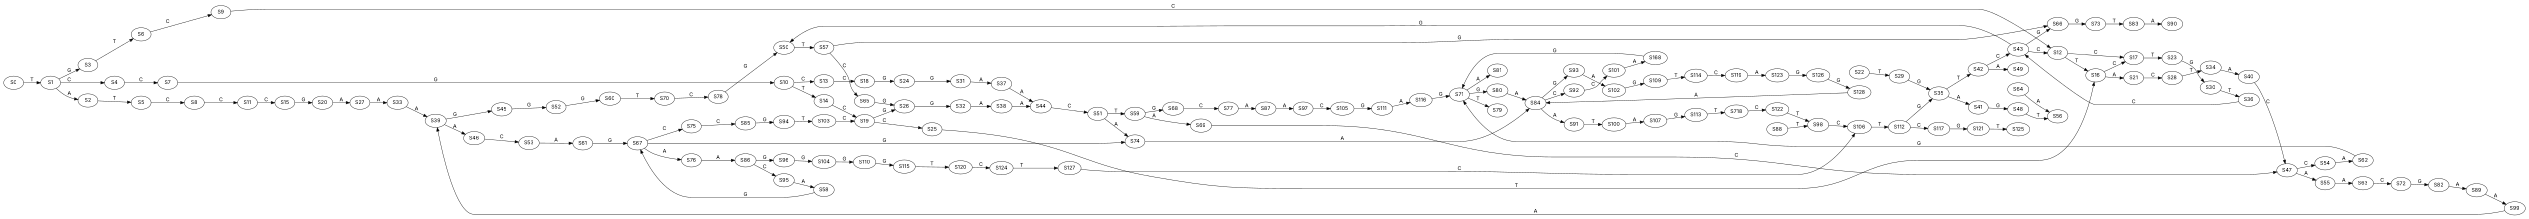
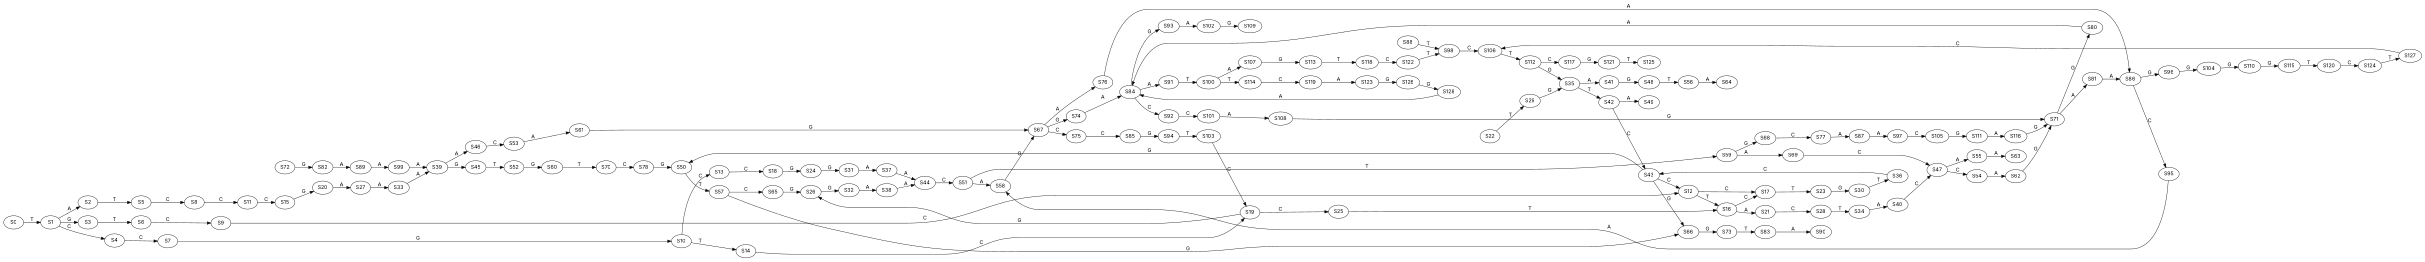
(1655, 58) -> (1281, 119)
(1674, 79) -> (1228, 82)
none -> (2109, 79)
(2035, 103) -> (1706, 82)
(529, 105) -> (495, 165)
(1497, 110) -> none
(1736, 112) -> (1367, 62)
(1115, 127) -> (980, 184)
(2380, 184) -> none
